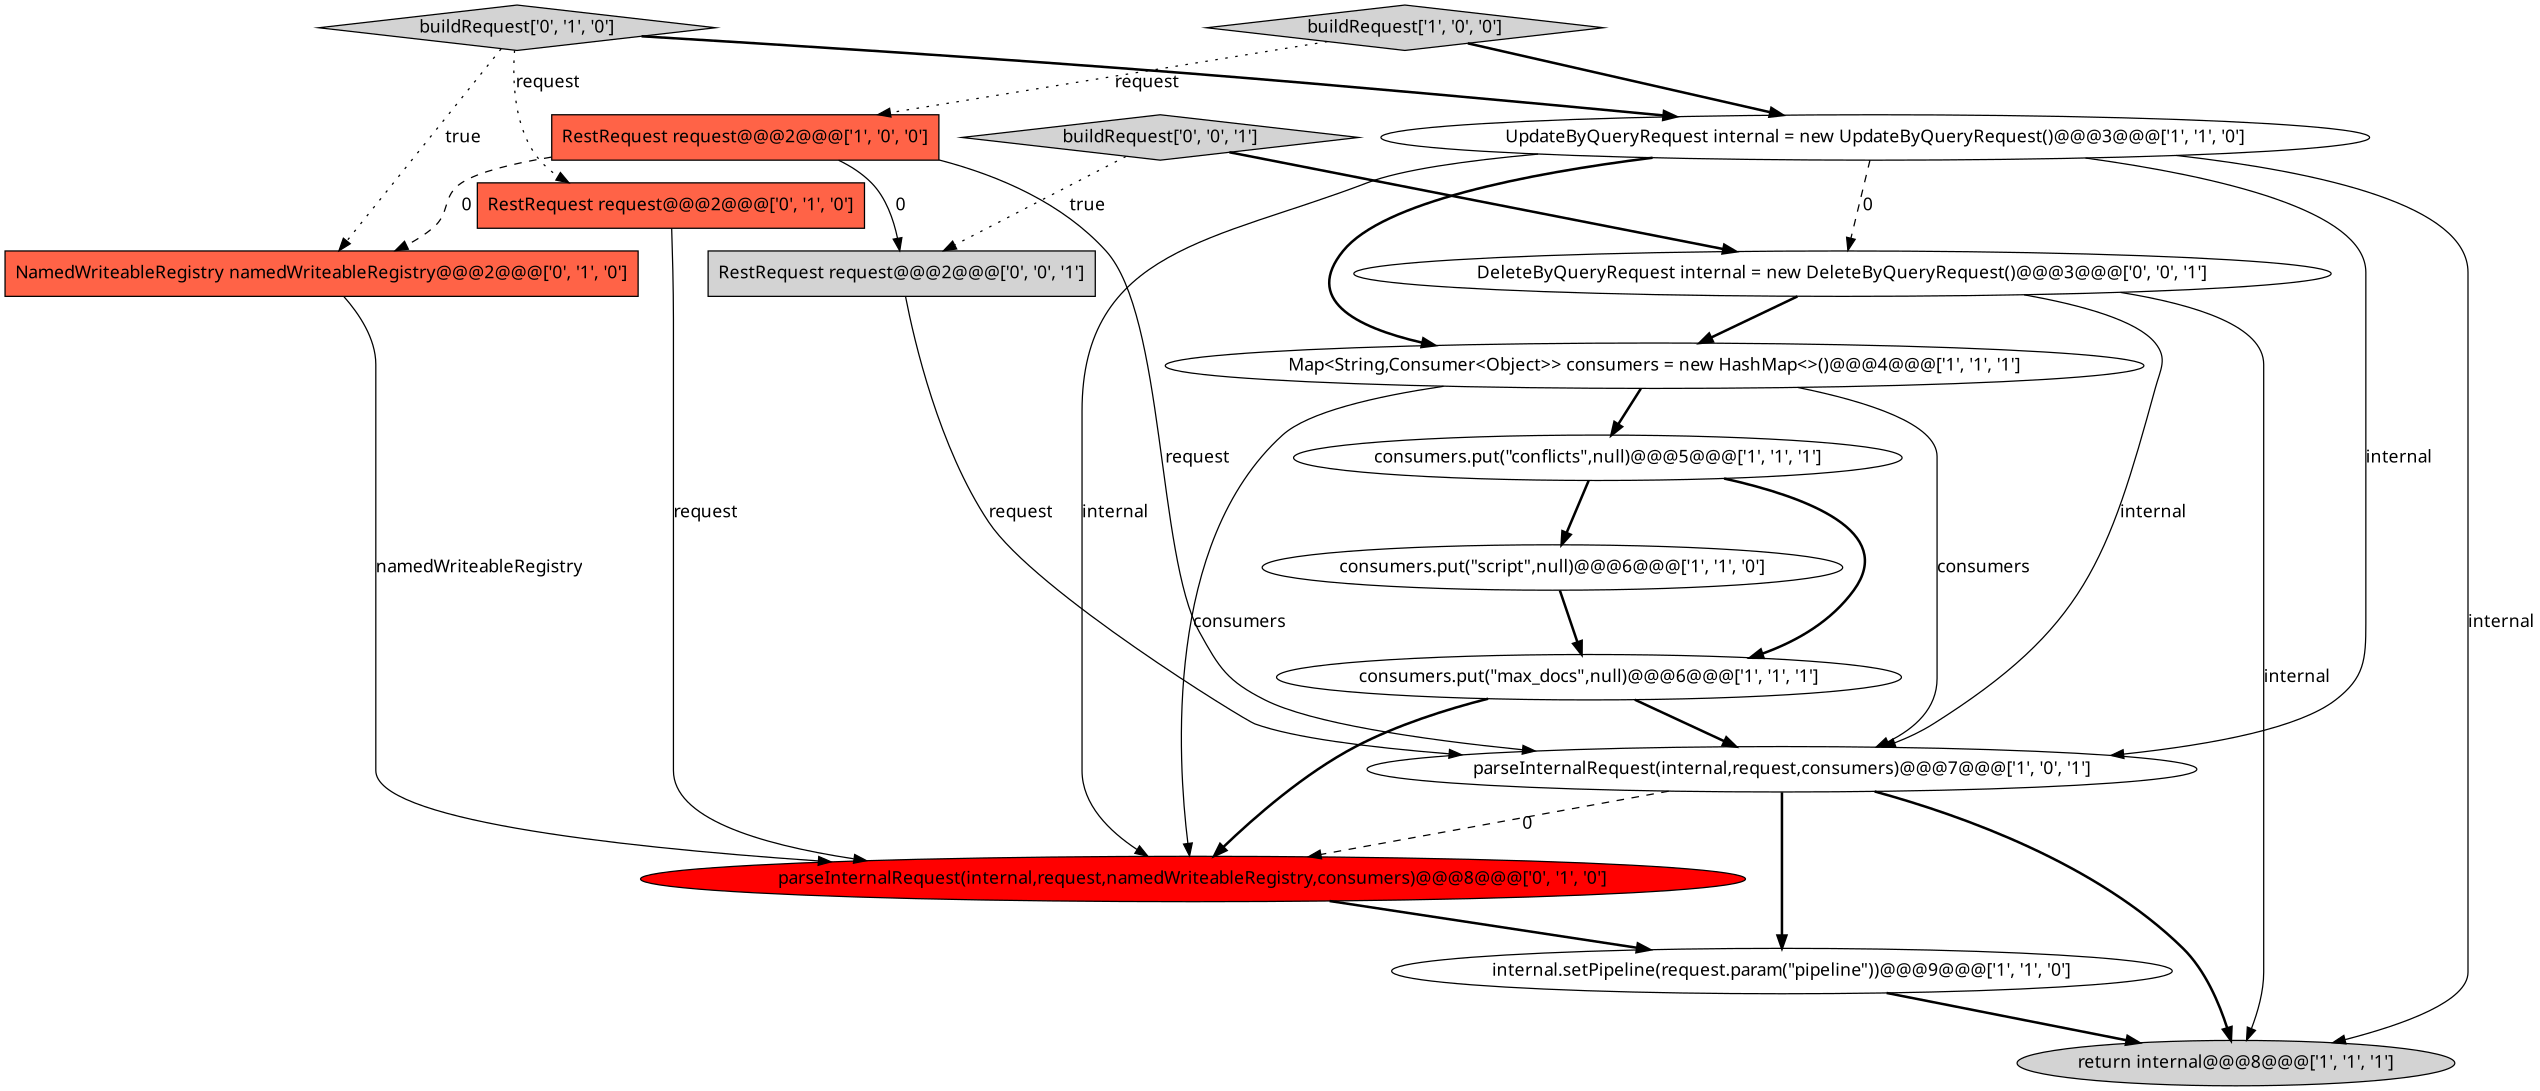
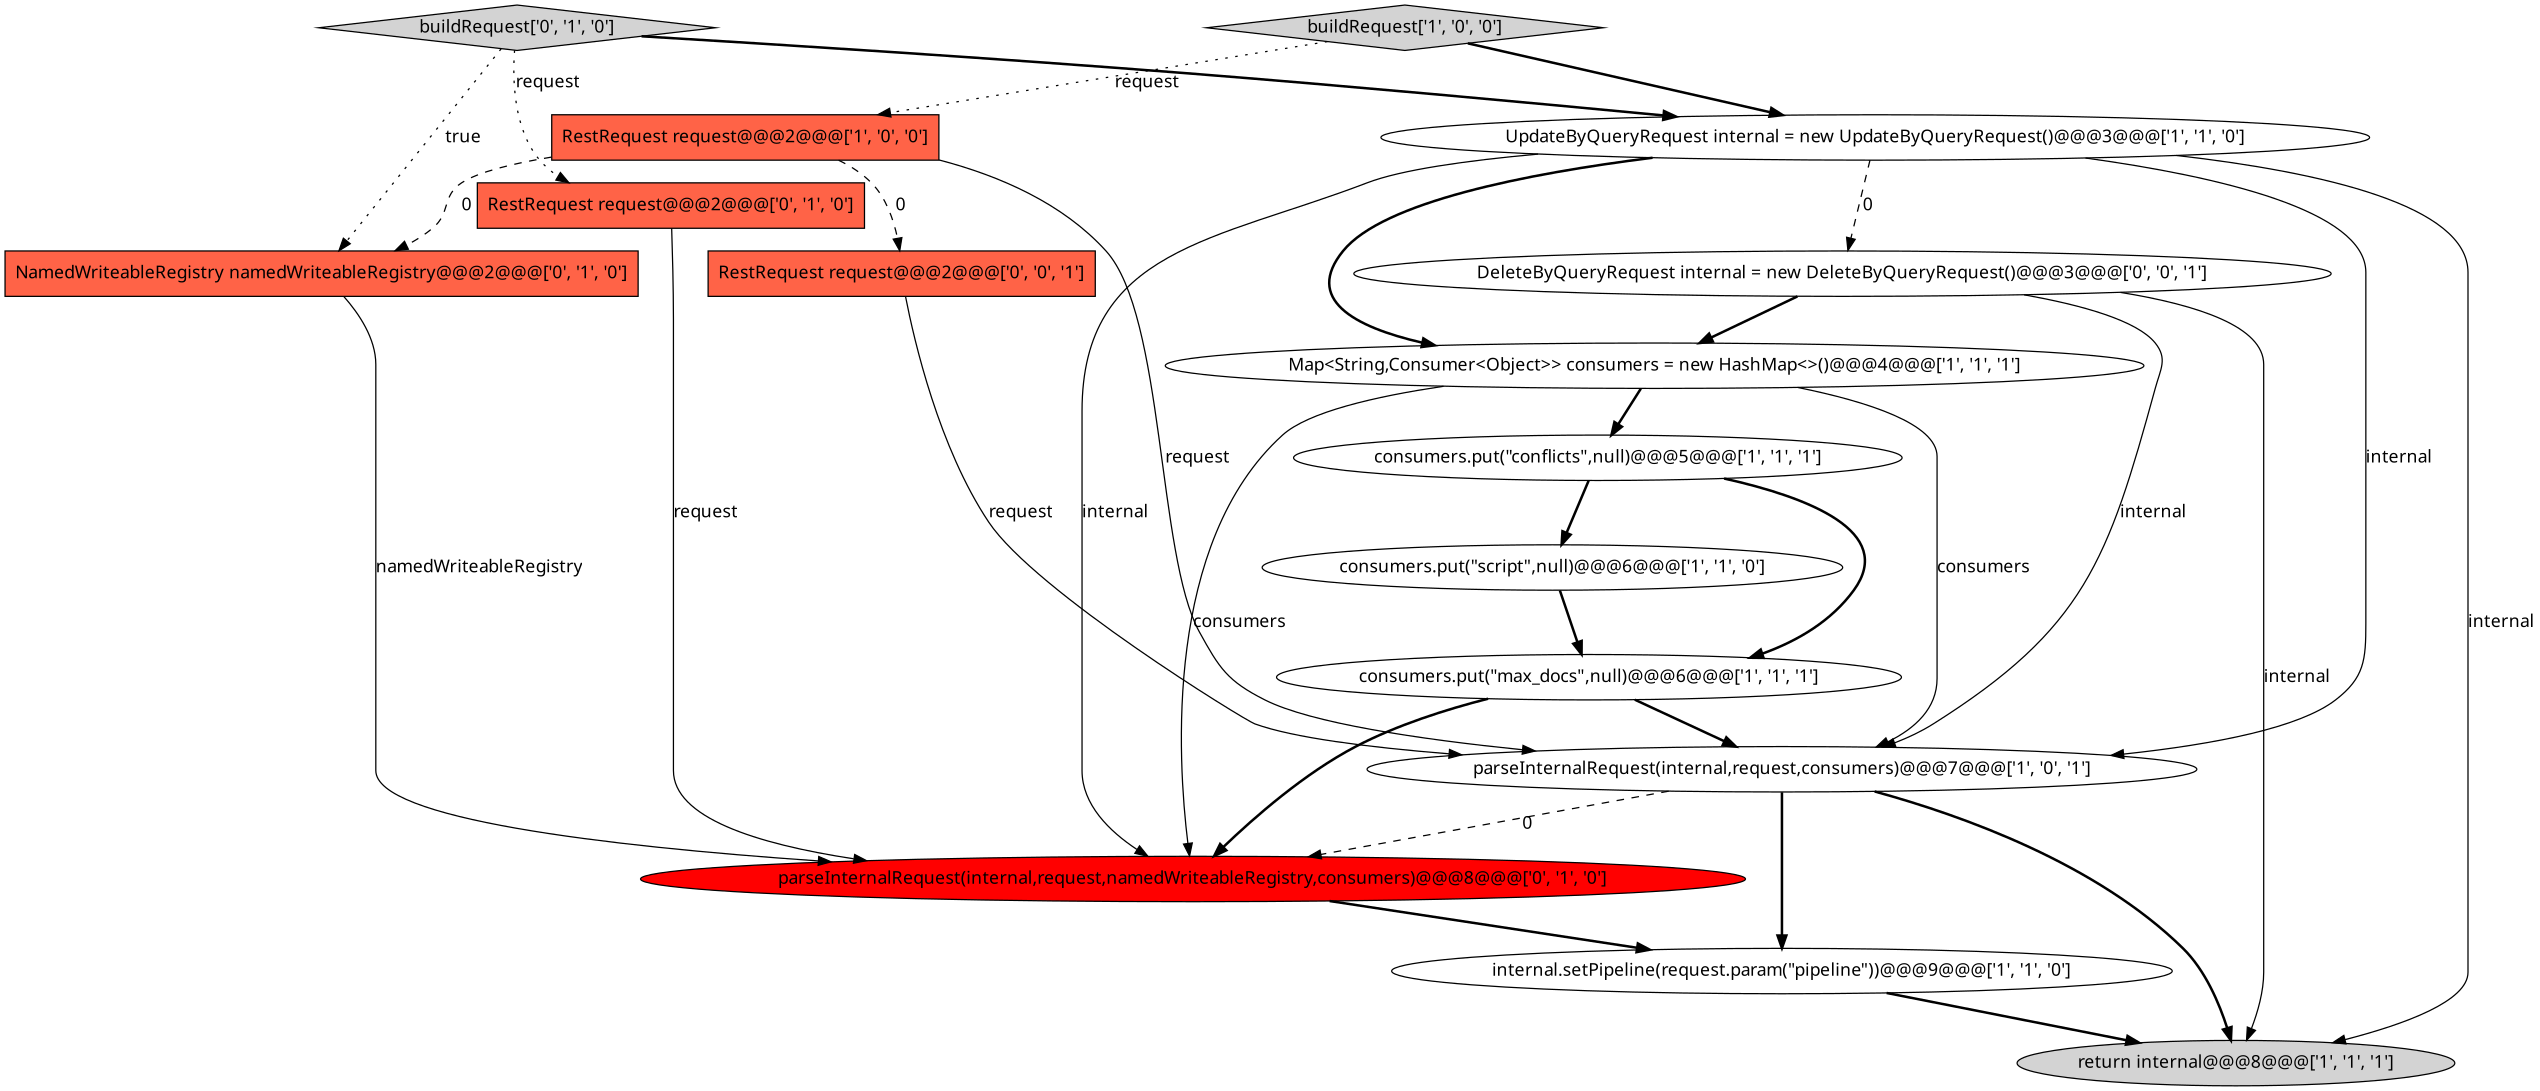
(1160, 137) -> none
(878, 191) -> (878, 191)
(902, 274) -> (902, 274)
